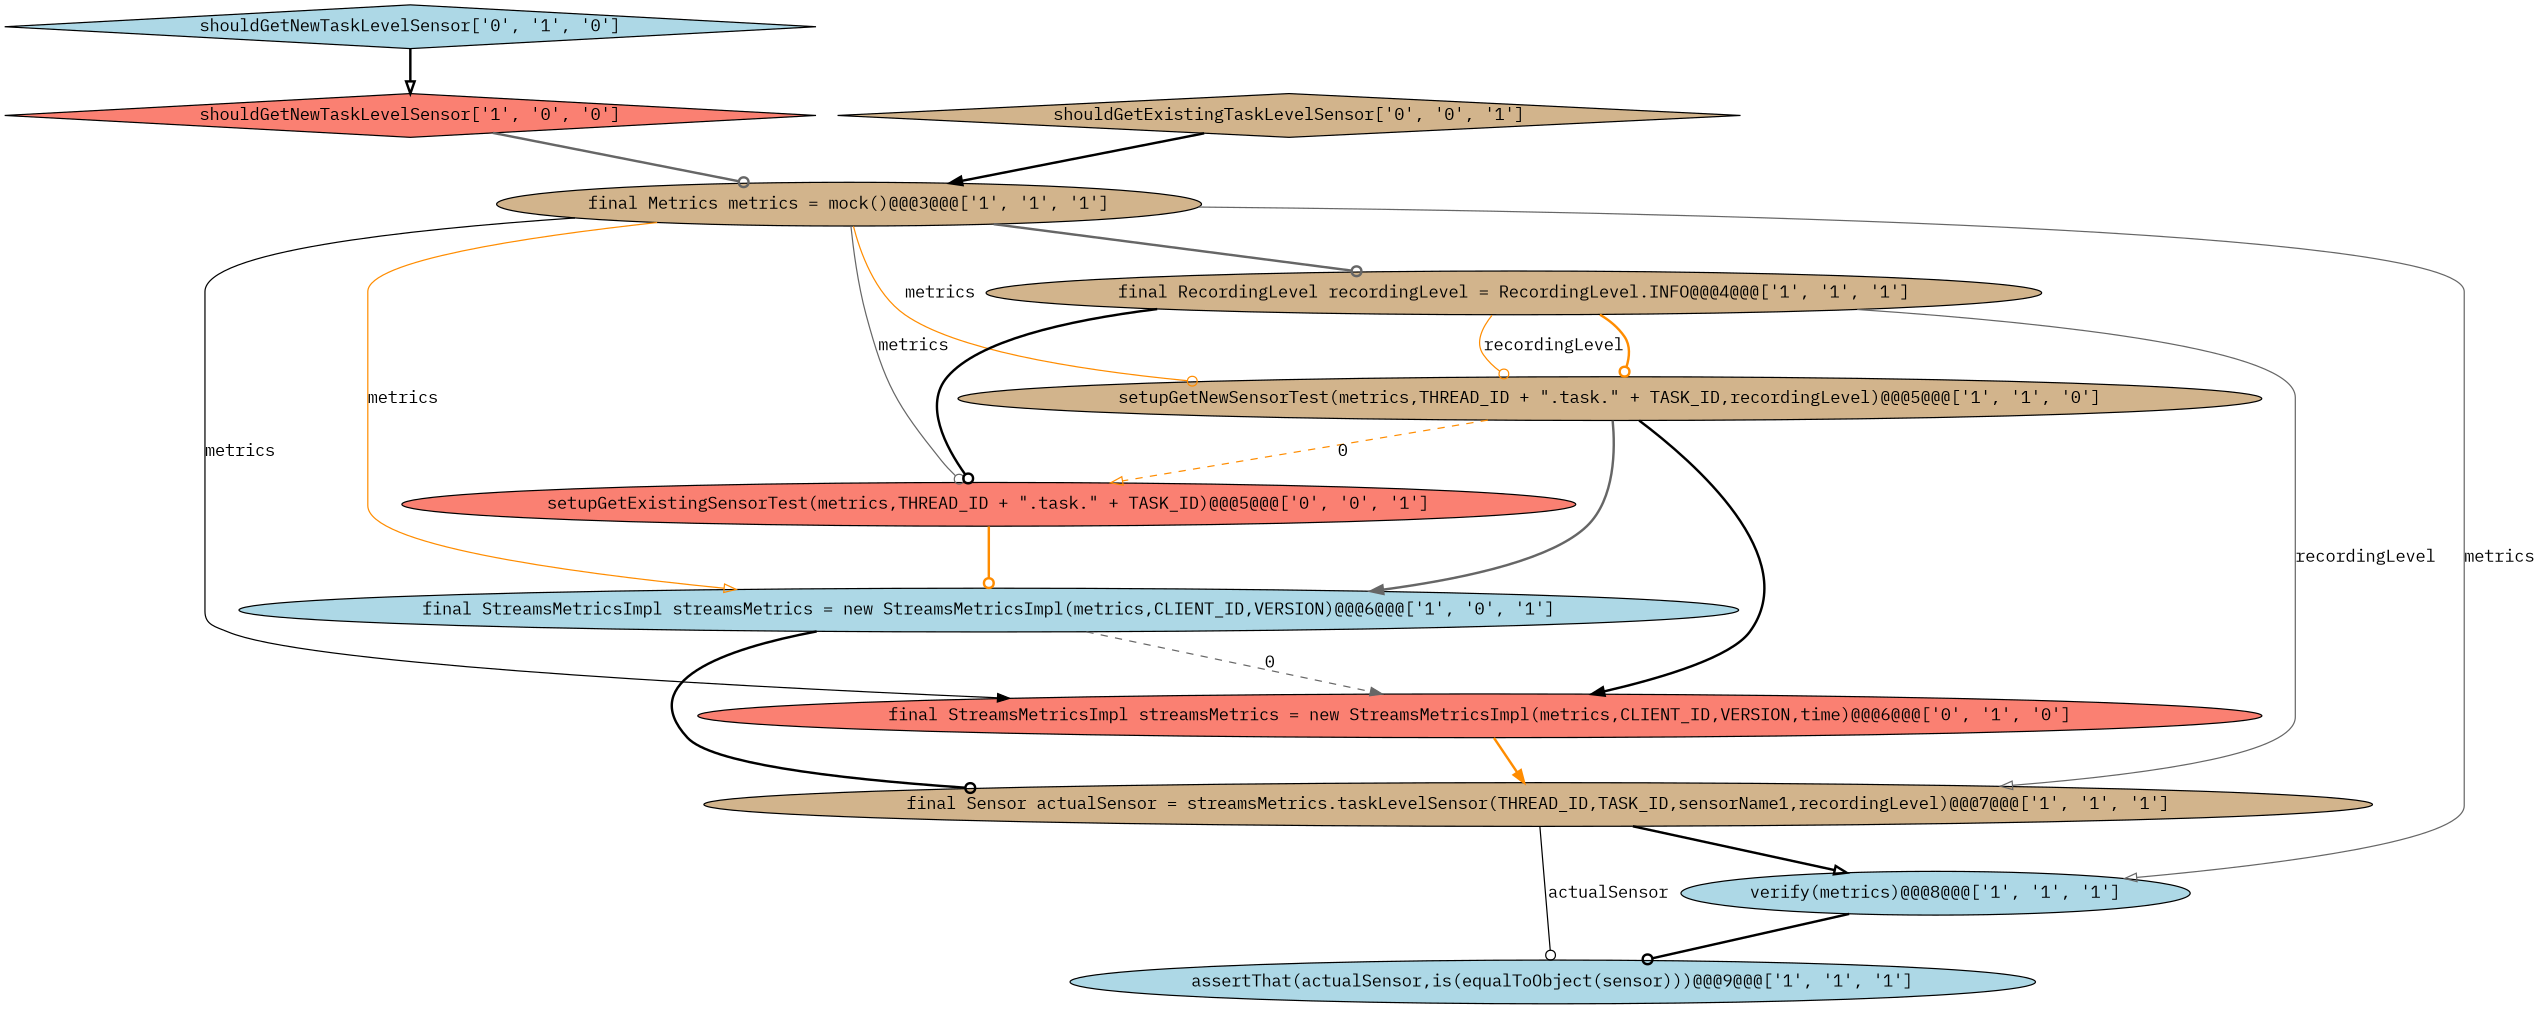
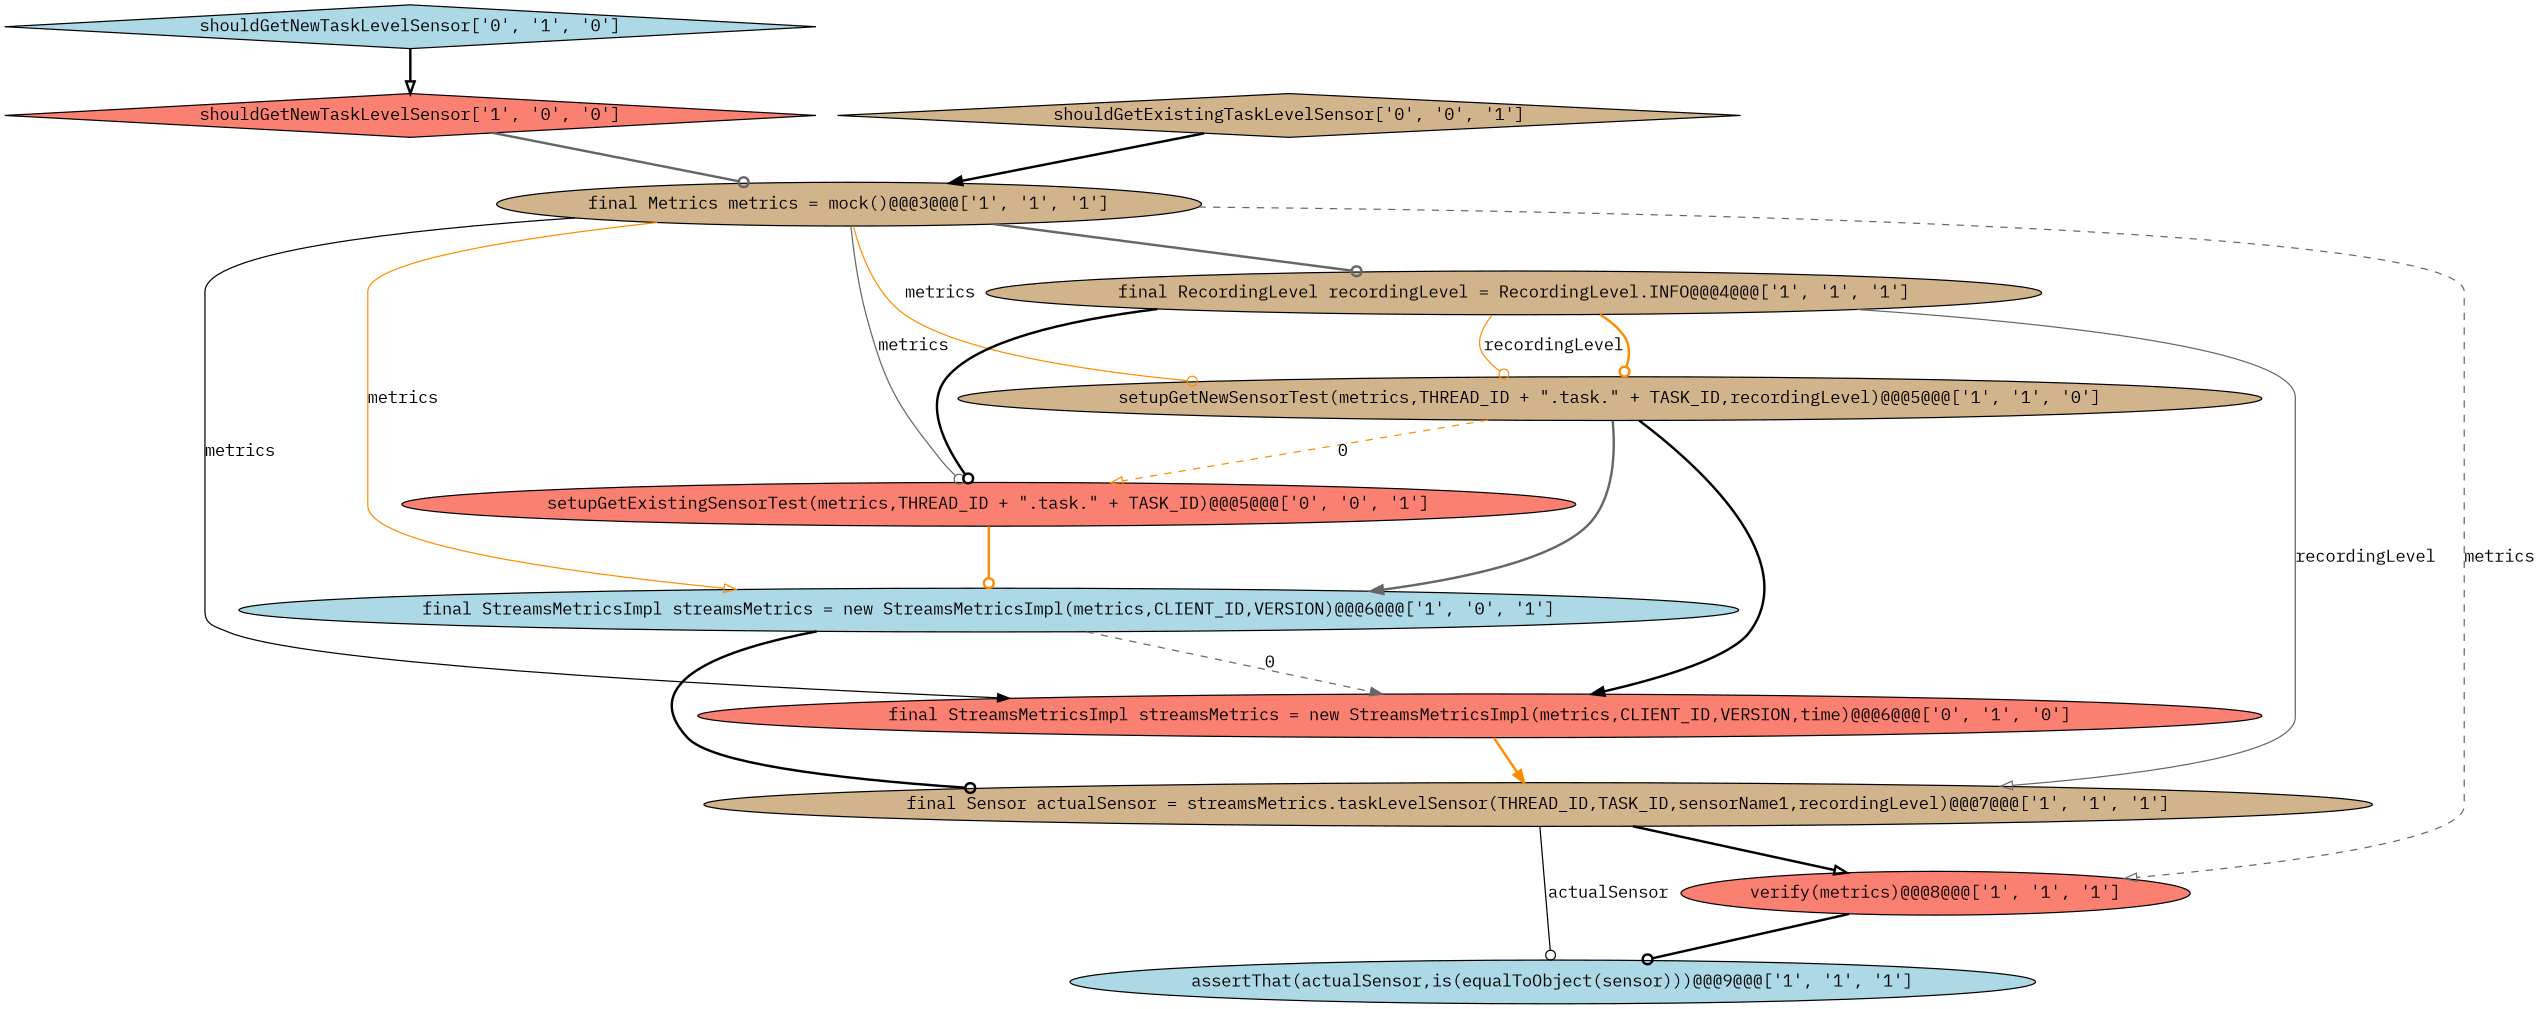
(2262, 246) -> (2262, 246)
(1936, 893) -> (1936, 893)
